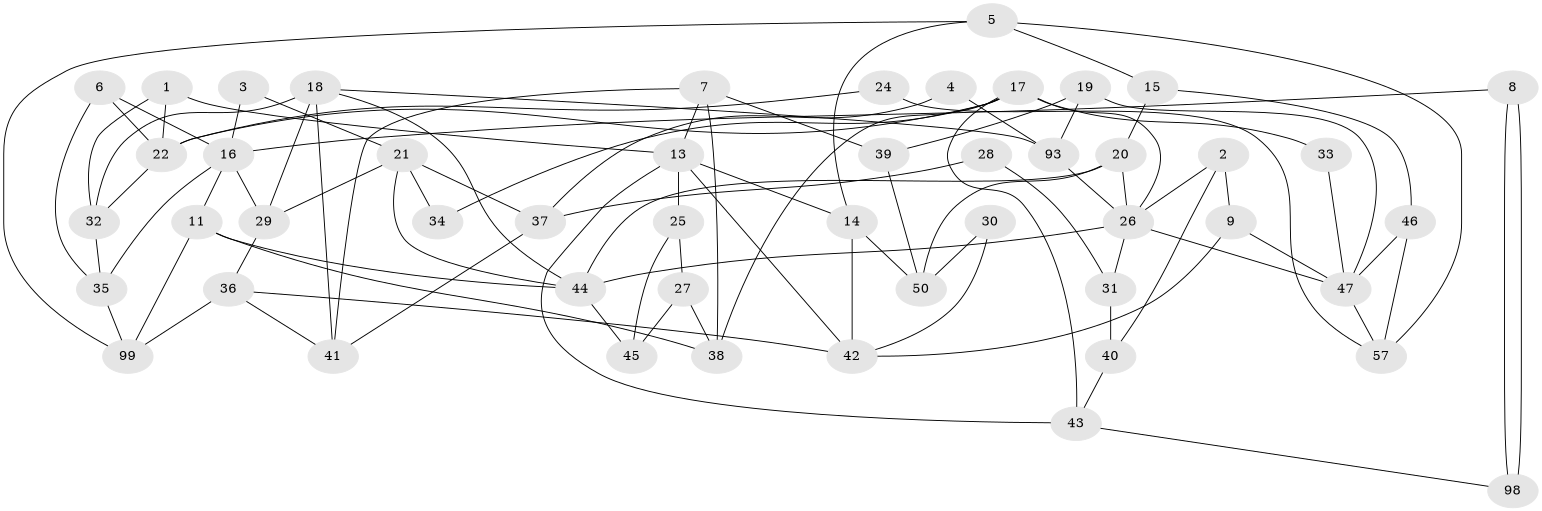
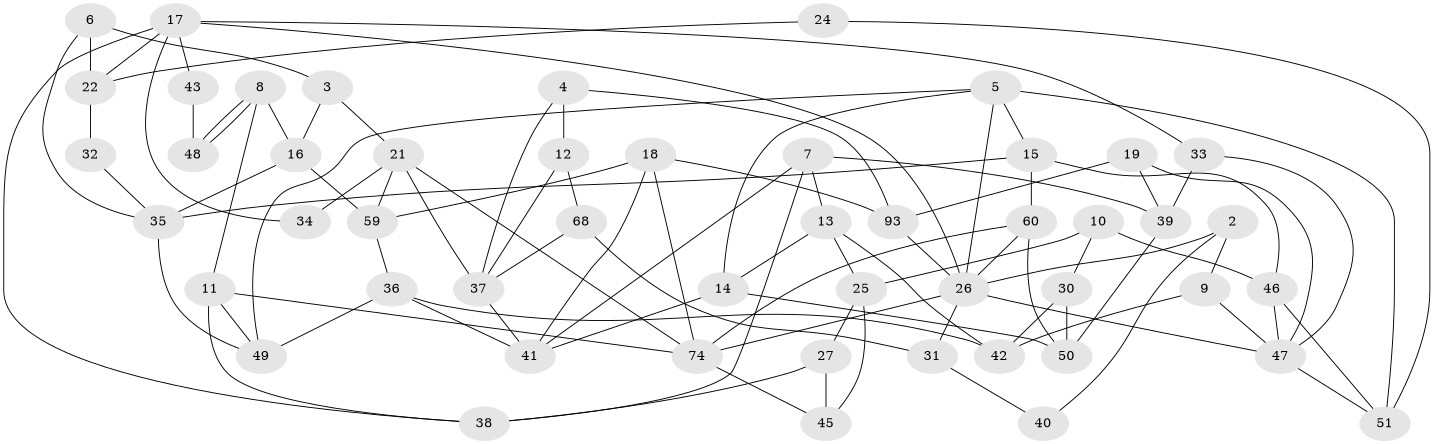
(167, 88) -> none
(172, 116) -> none
(171, 125) -> (211, 51)
none -> (564, 155)
(987, 155) -> (581, 222)
(1121, 155) -> (1031, 222)
none -> (594, 184)
(213, 188) -> (234, 193)
none -> (980, 189)
none -> (1183, 189)
(264, 222) -> (372, 222)
none -> (1099, 222)
(581, 289) -> (697, 357)
(852, 289) -> (615, 327)
(128, 357) -> (261, 357)
(1381, 357) -> (1385, 424)
(1093, 390) -> none
(682, 398) -> none
(1513, 491) -> (193, 155)
